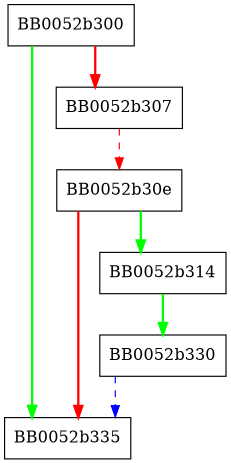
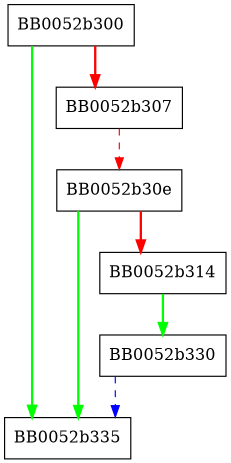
(141, 226) -> (141, 226)
(78, 309) -> (78, 309)
